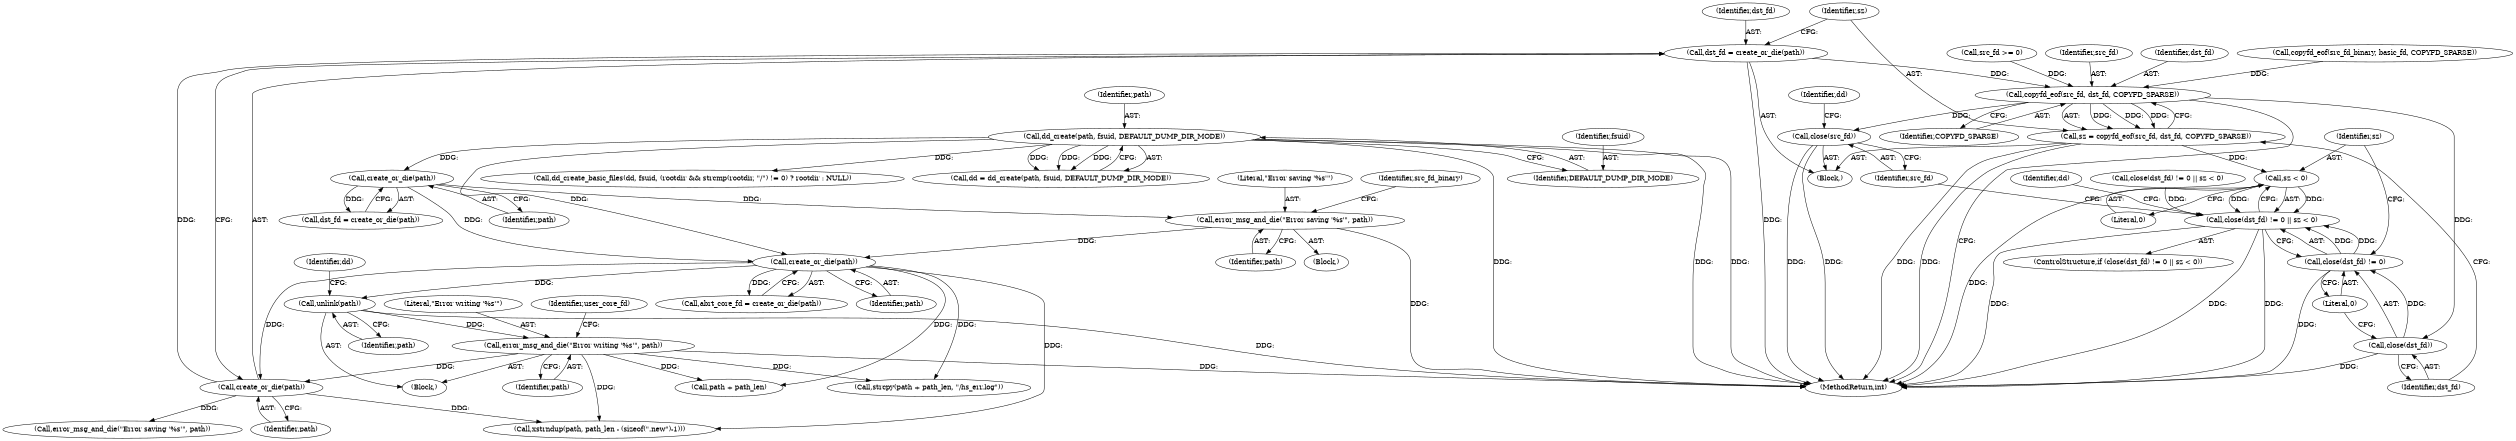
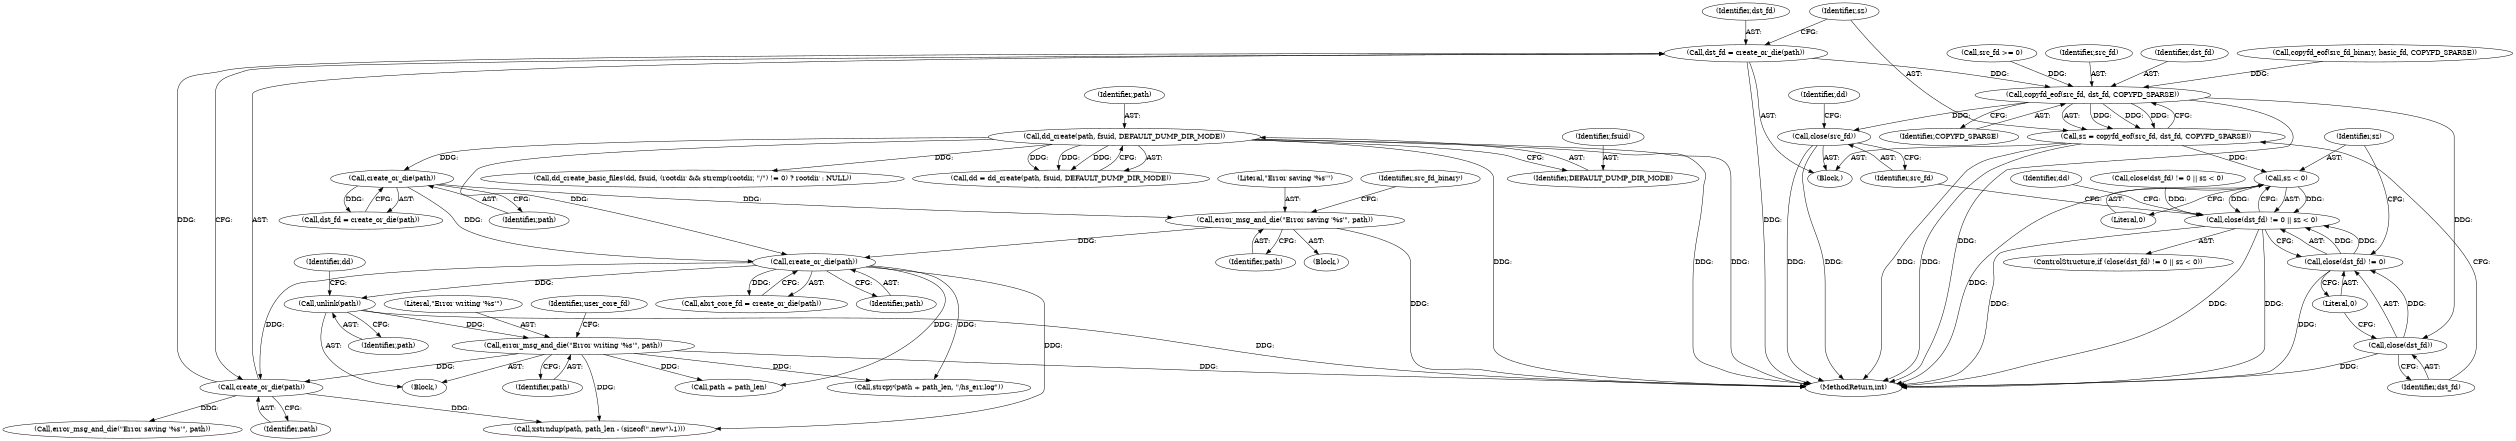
(1968, 241) -> (1968, 241)
